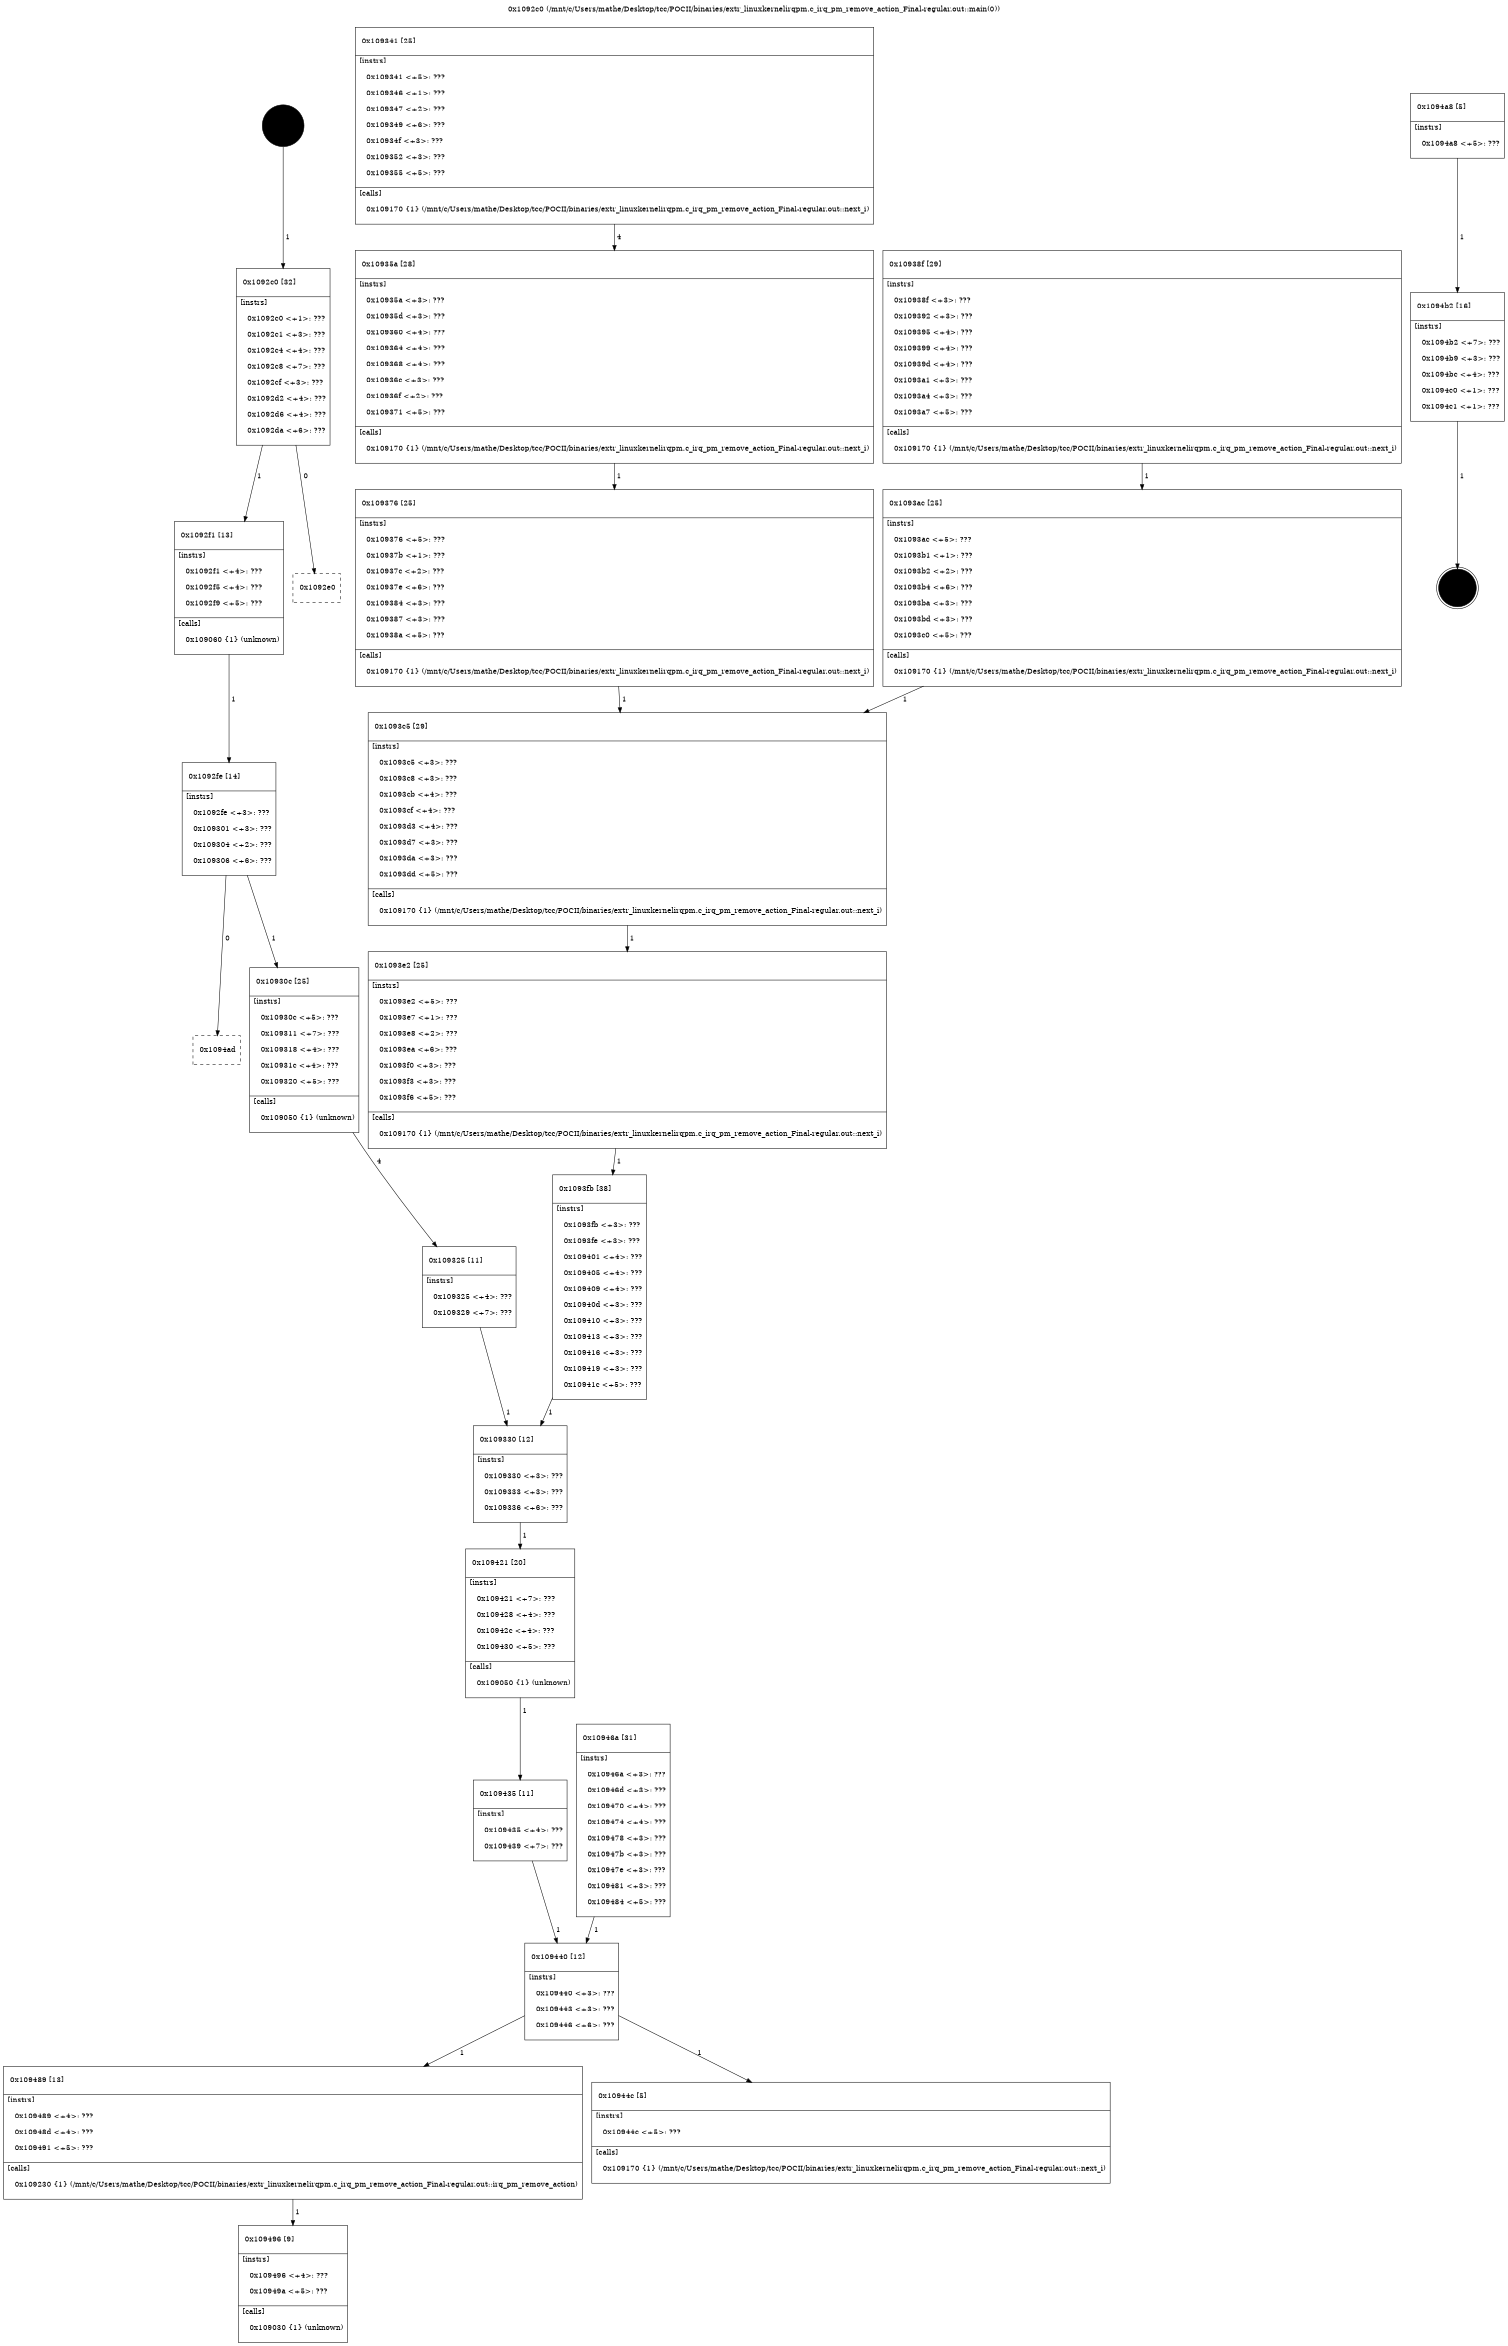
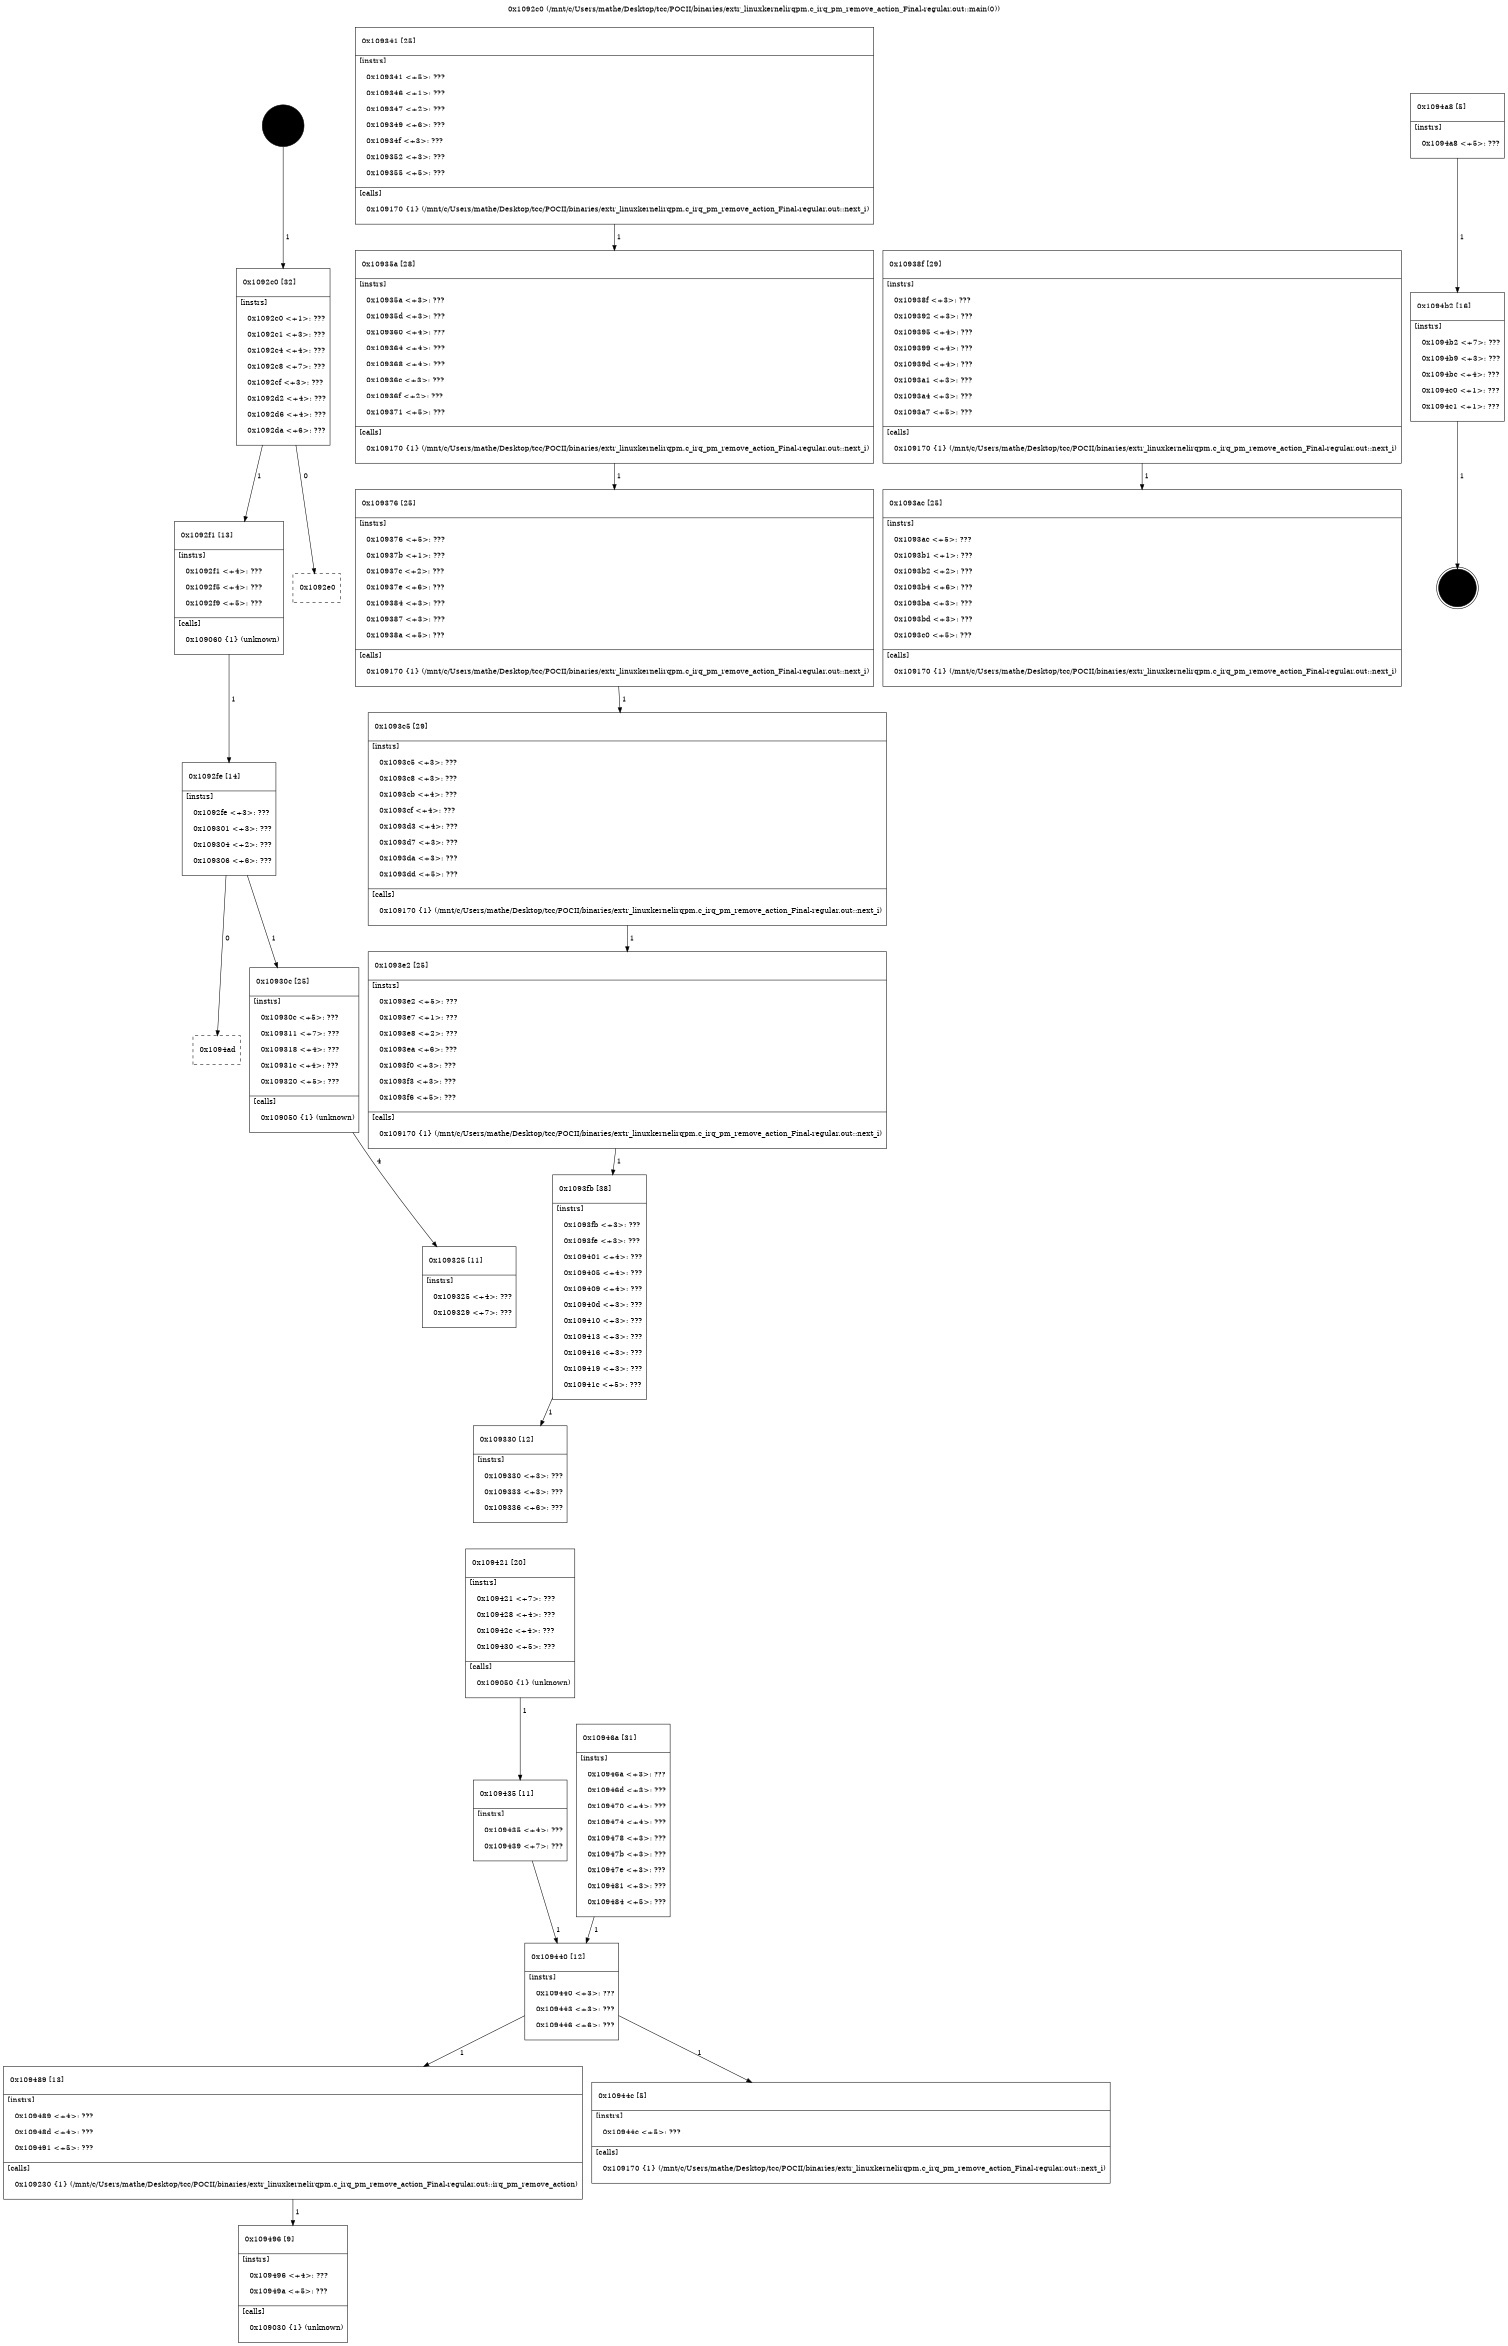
(618, 237) -> (618, 237)
(896, 698) -> none
(493, 1374) -> none
(520, 1533) -> none
